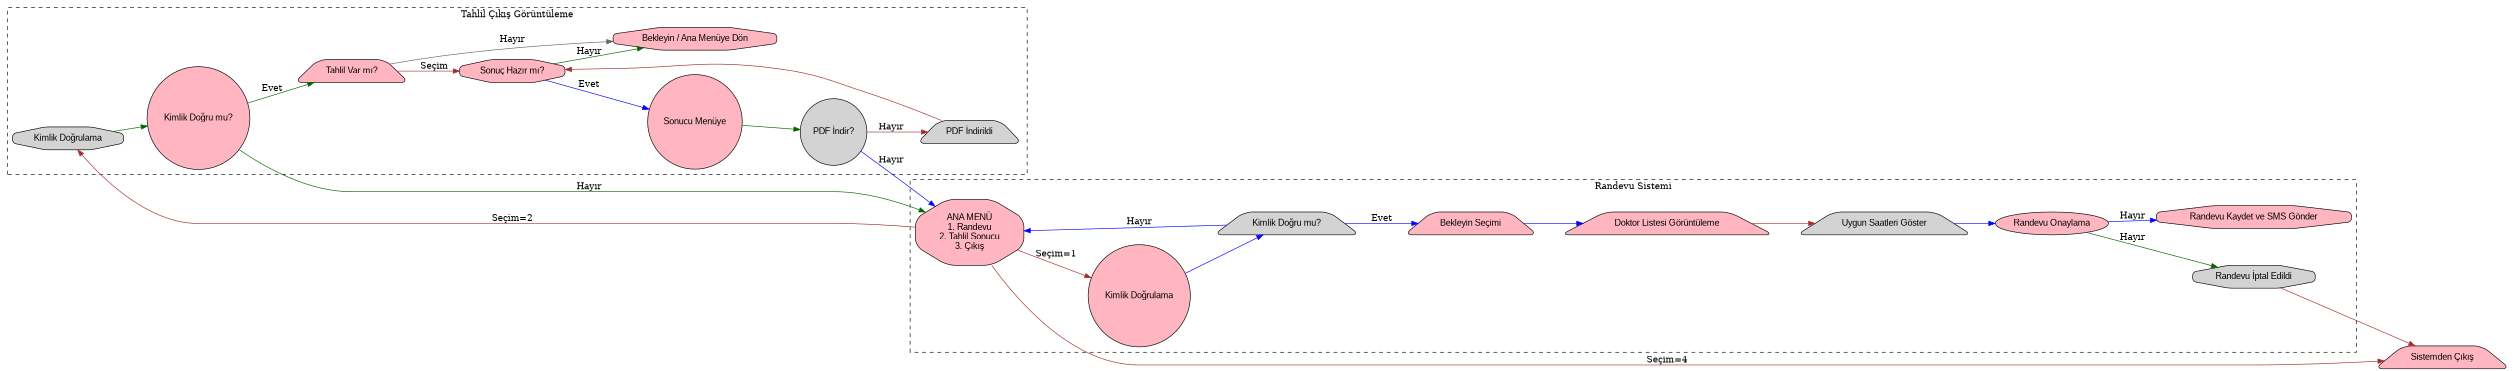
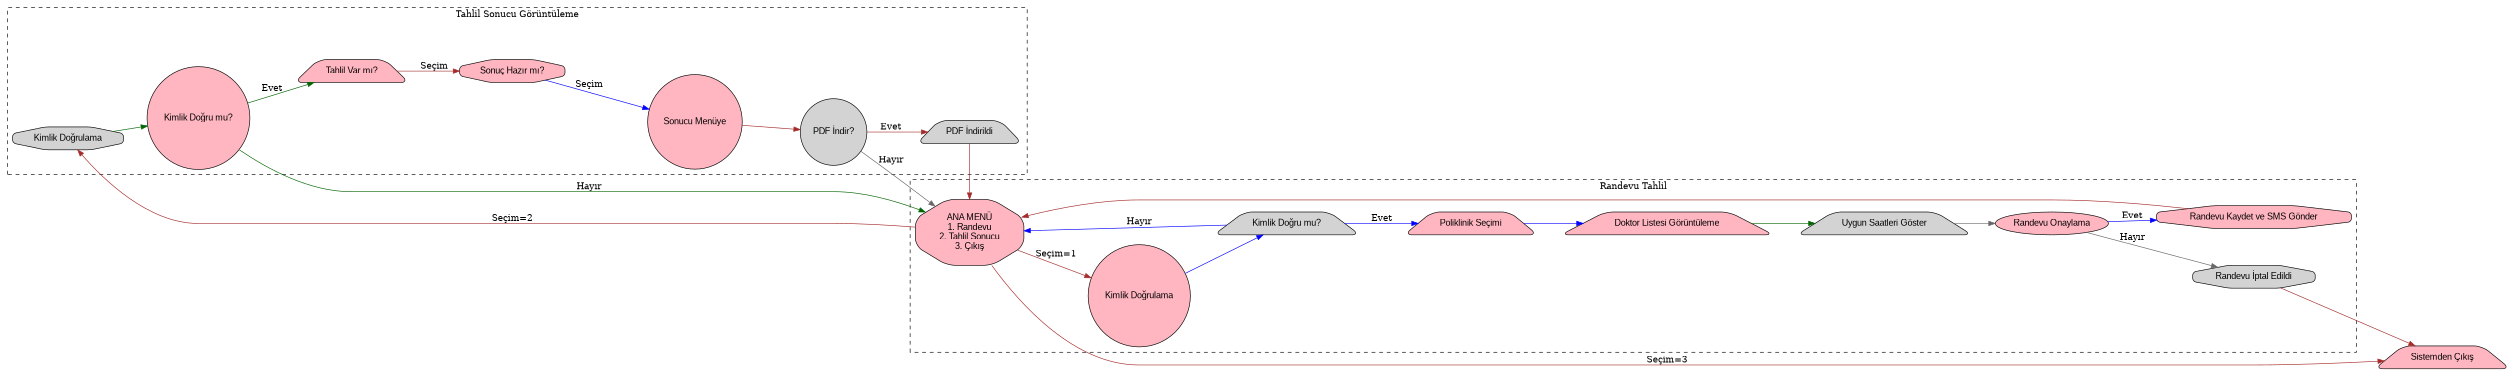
(517, 15) -> (517, 15)
(695, 39) -> none
(761, 67) -> (970, 168)
(589, 85) -> (589, 85)
(768, 127) -> (768, 127)
(891, 127) -> (891, 127)
(899, 179) -> (899, 179)
(1633, 187) -> (1633, 187)
none -> (1608, 200)
(2132, 216) -> (2132, 216)
(1471, 223) -> (1471, 223)
(1780, 223) -> (1780, 223)
(1971, 223) -> (1971, 223)
(2149, 249) -> (2149, 249)
(1667, 360) -> (1667, 360)
